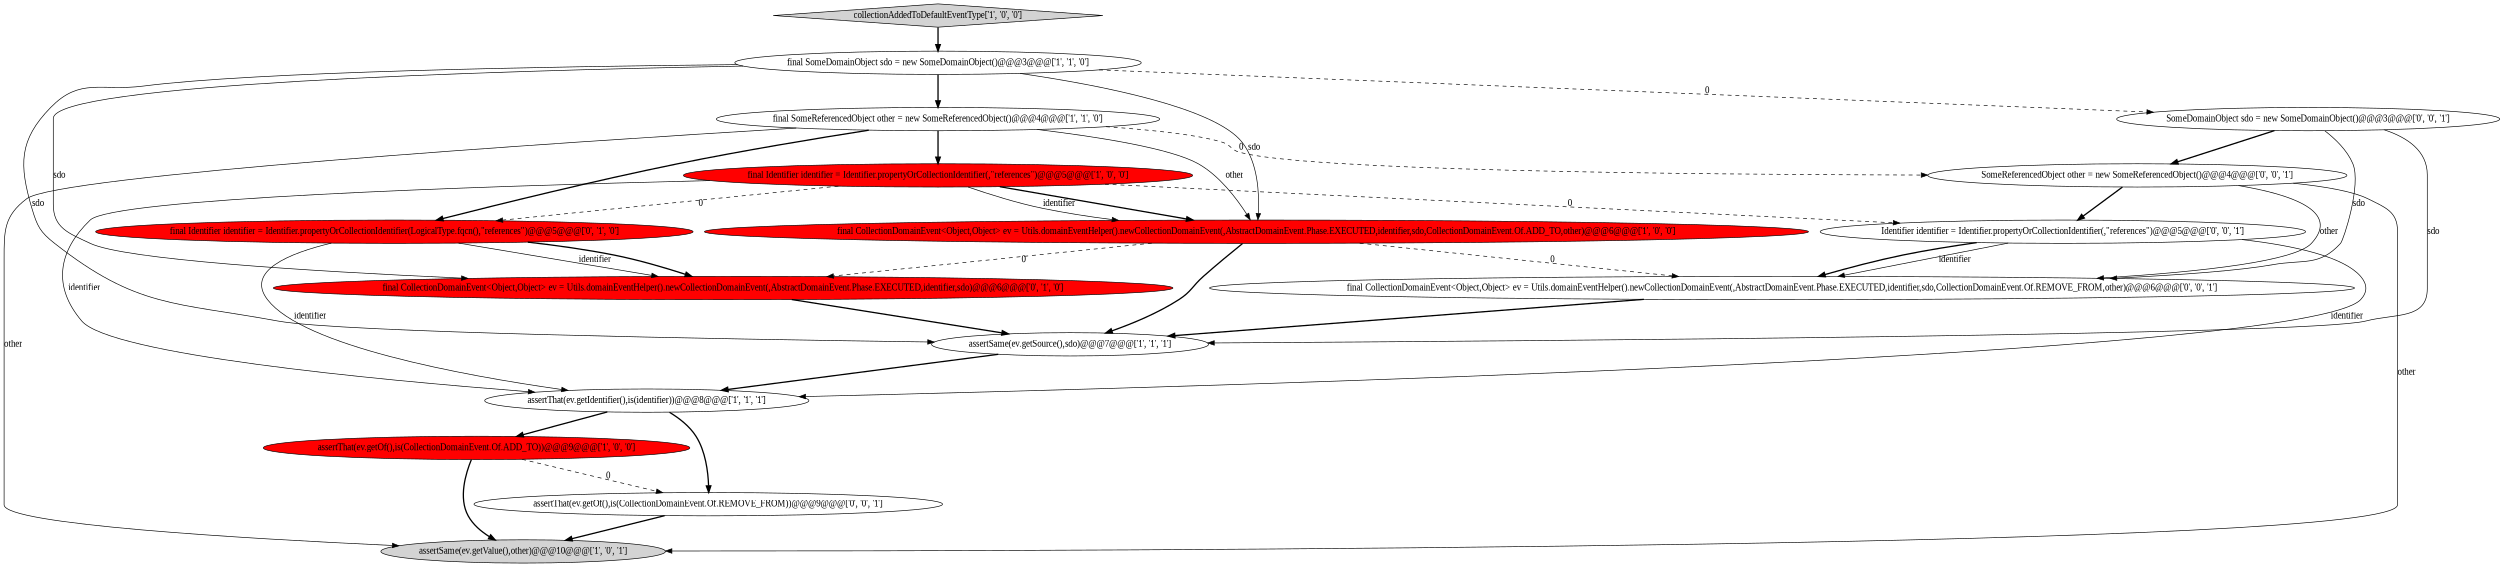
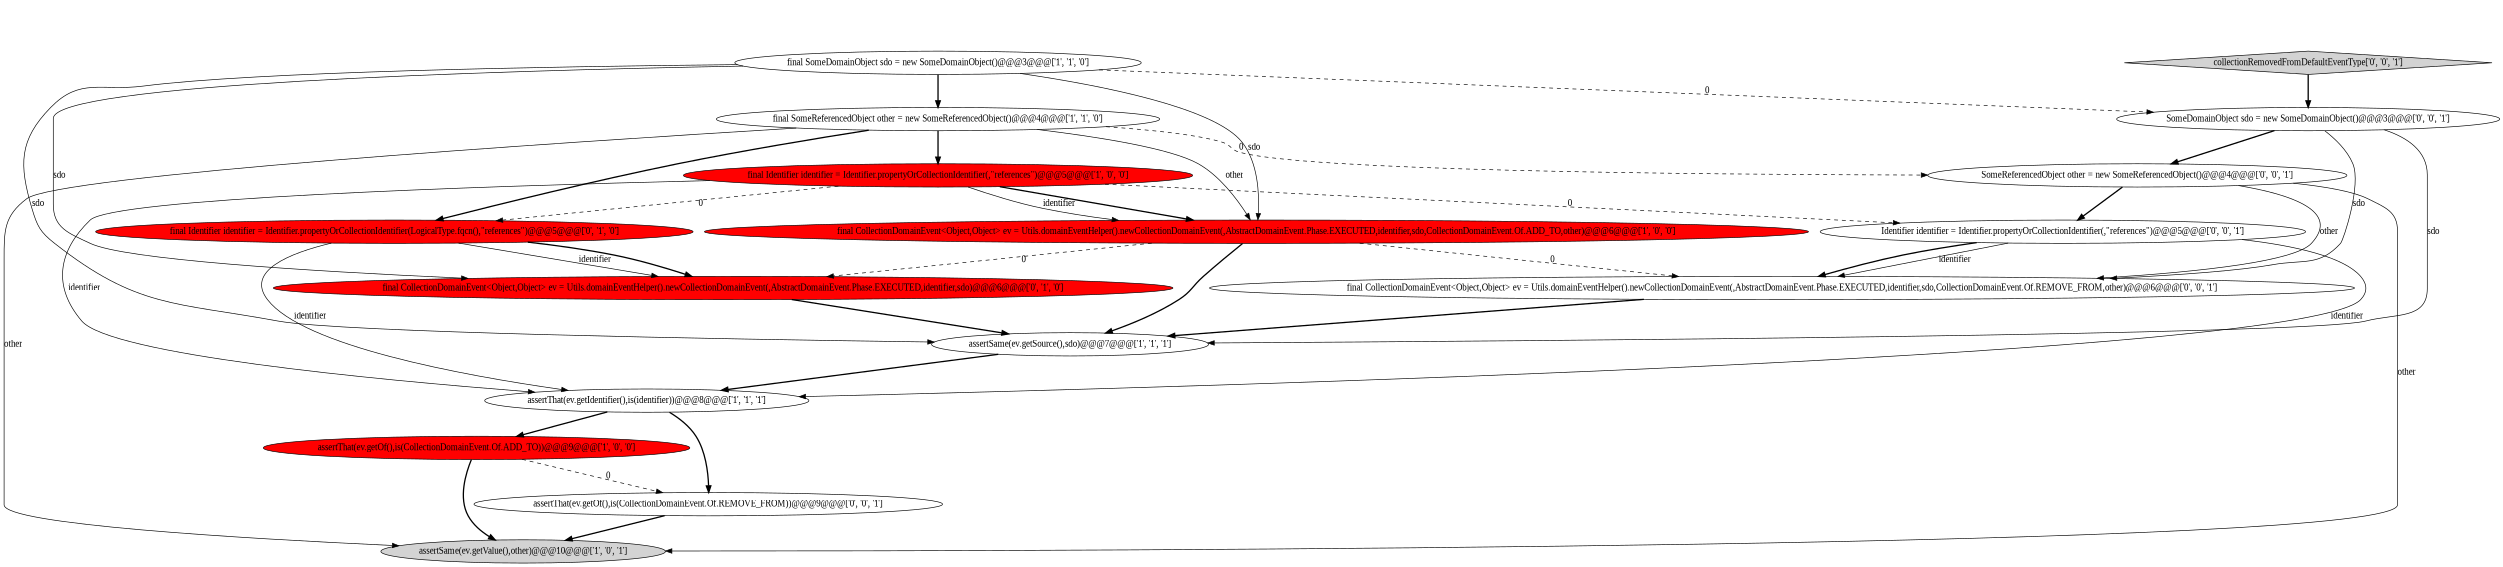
(938, 16) -> none
none -> (2308, 63)
